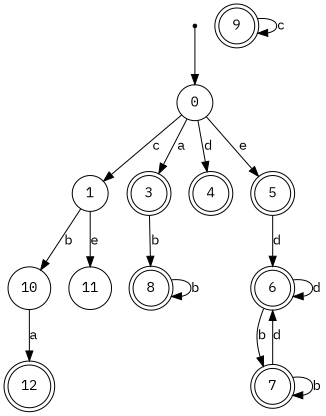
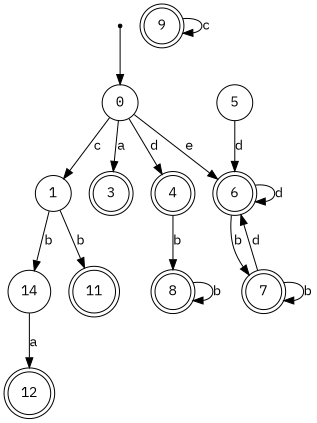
(229, 143) -> (172, 144)
(273, 193) -> (235, 103)
(150, 236) -> (173, 238)
(95, 241) -> (81, 241)
(29, 288) -> (29, 292)
(90, 288) -> (94, 292)
